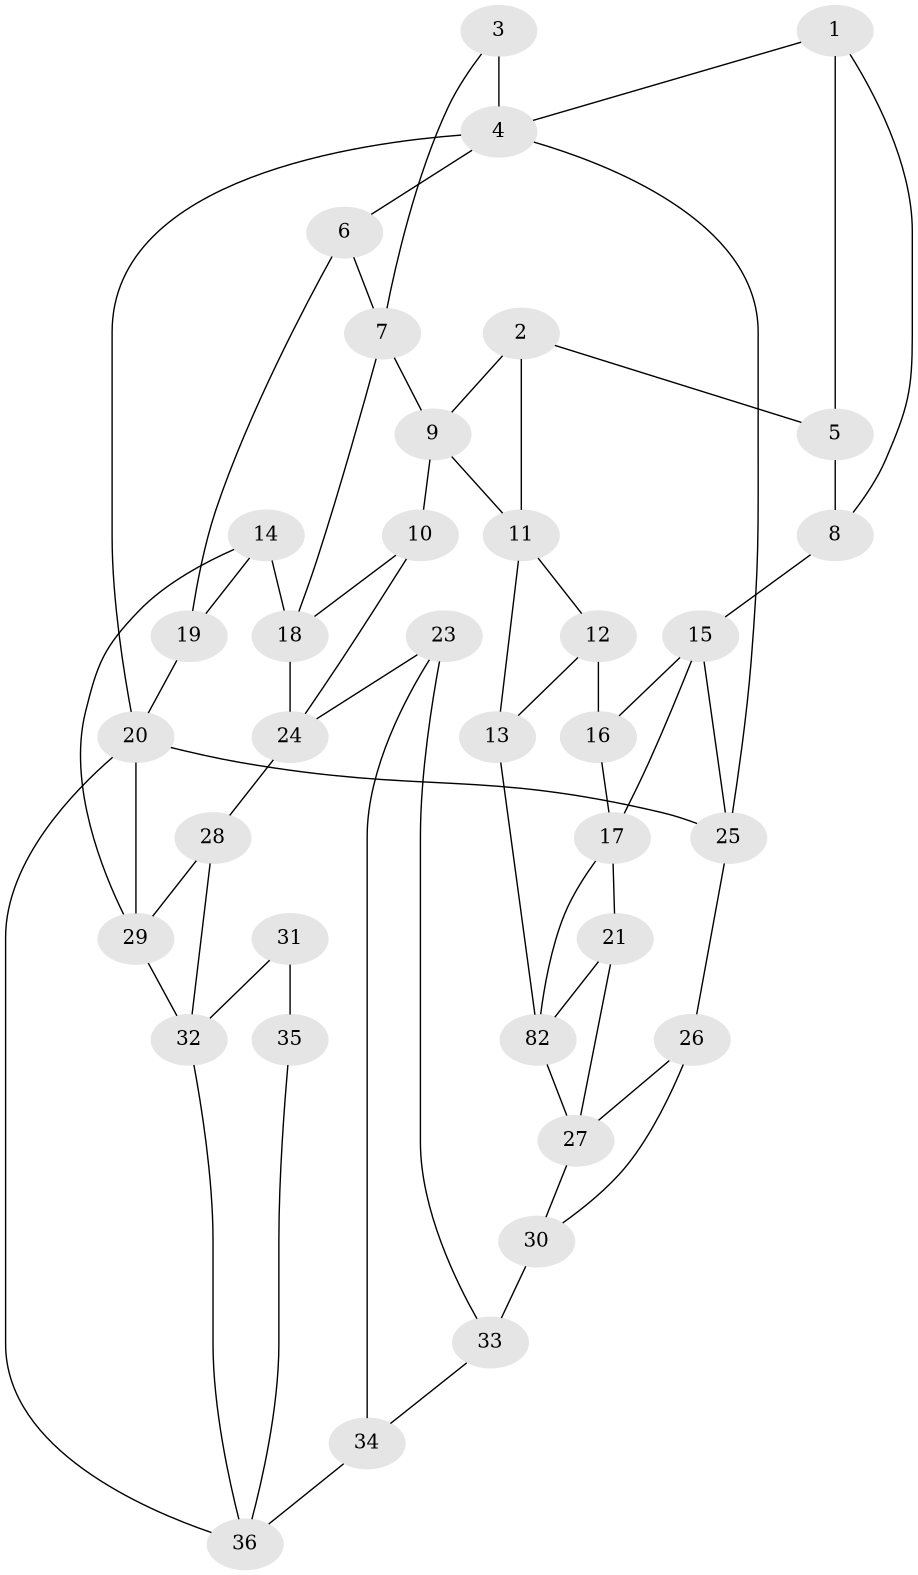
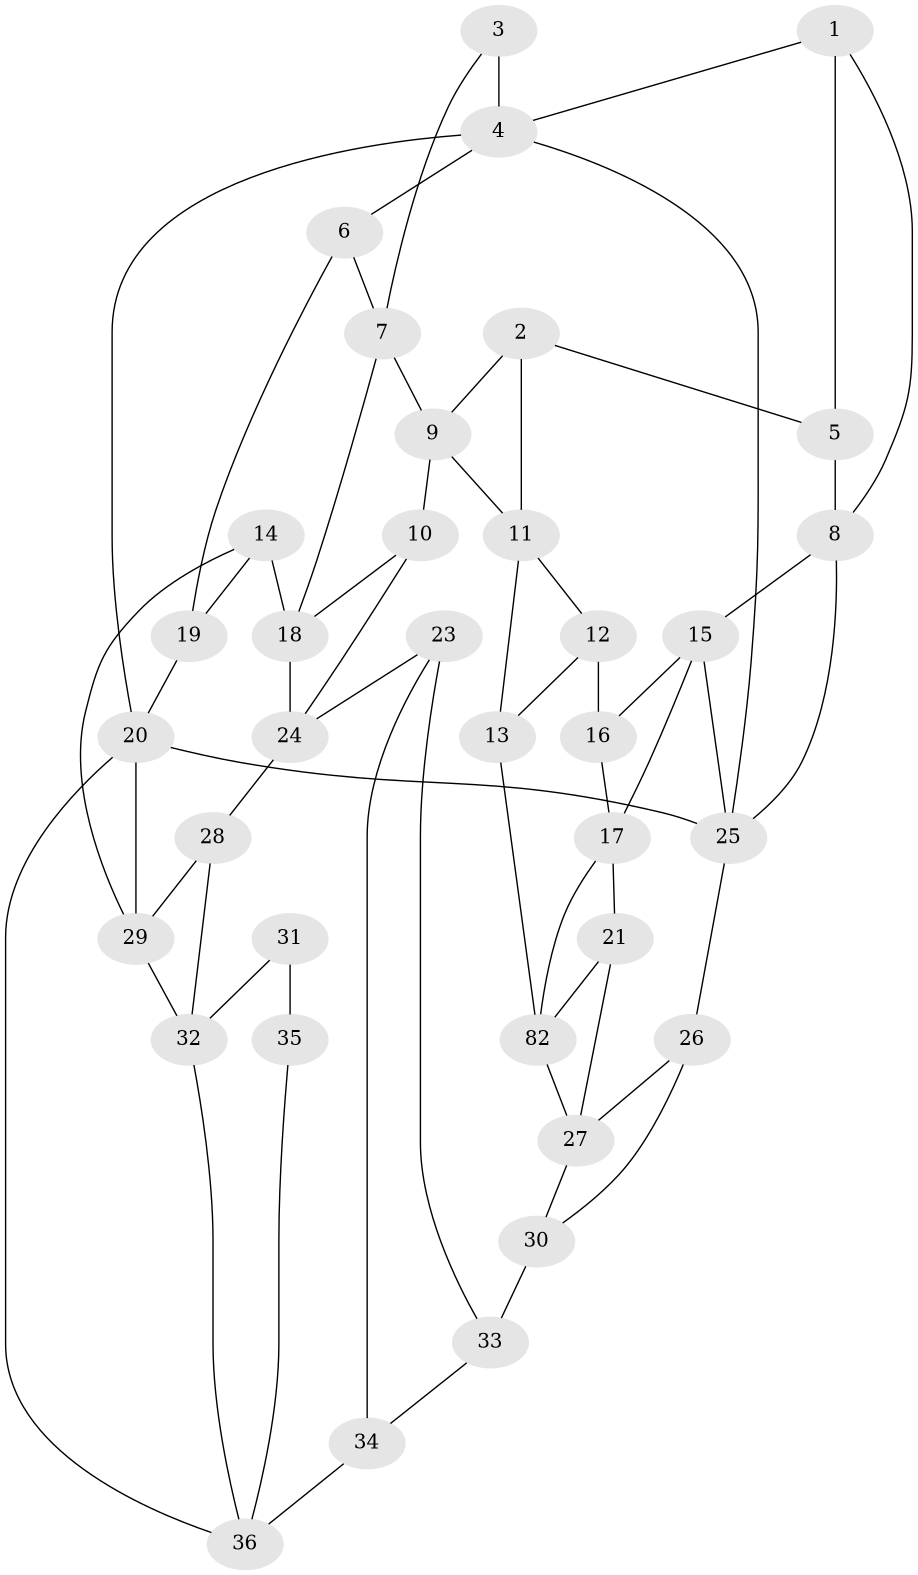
none -> (823, 700)
